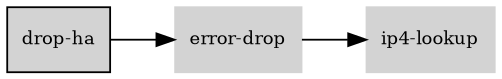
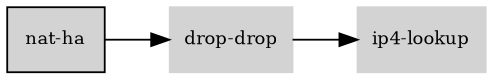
(59, 40) -> (56, 40)
(238, 40) -> (231, 40)
